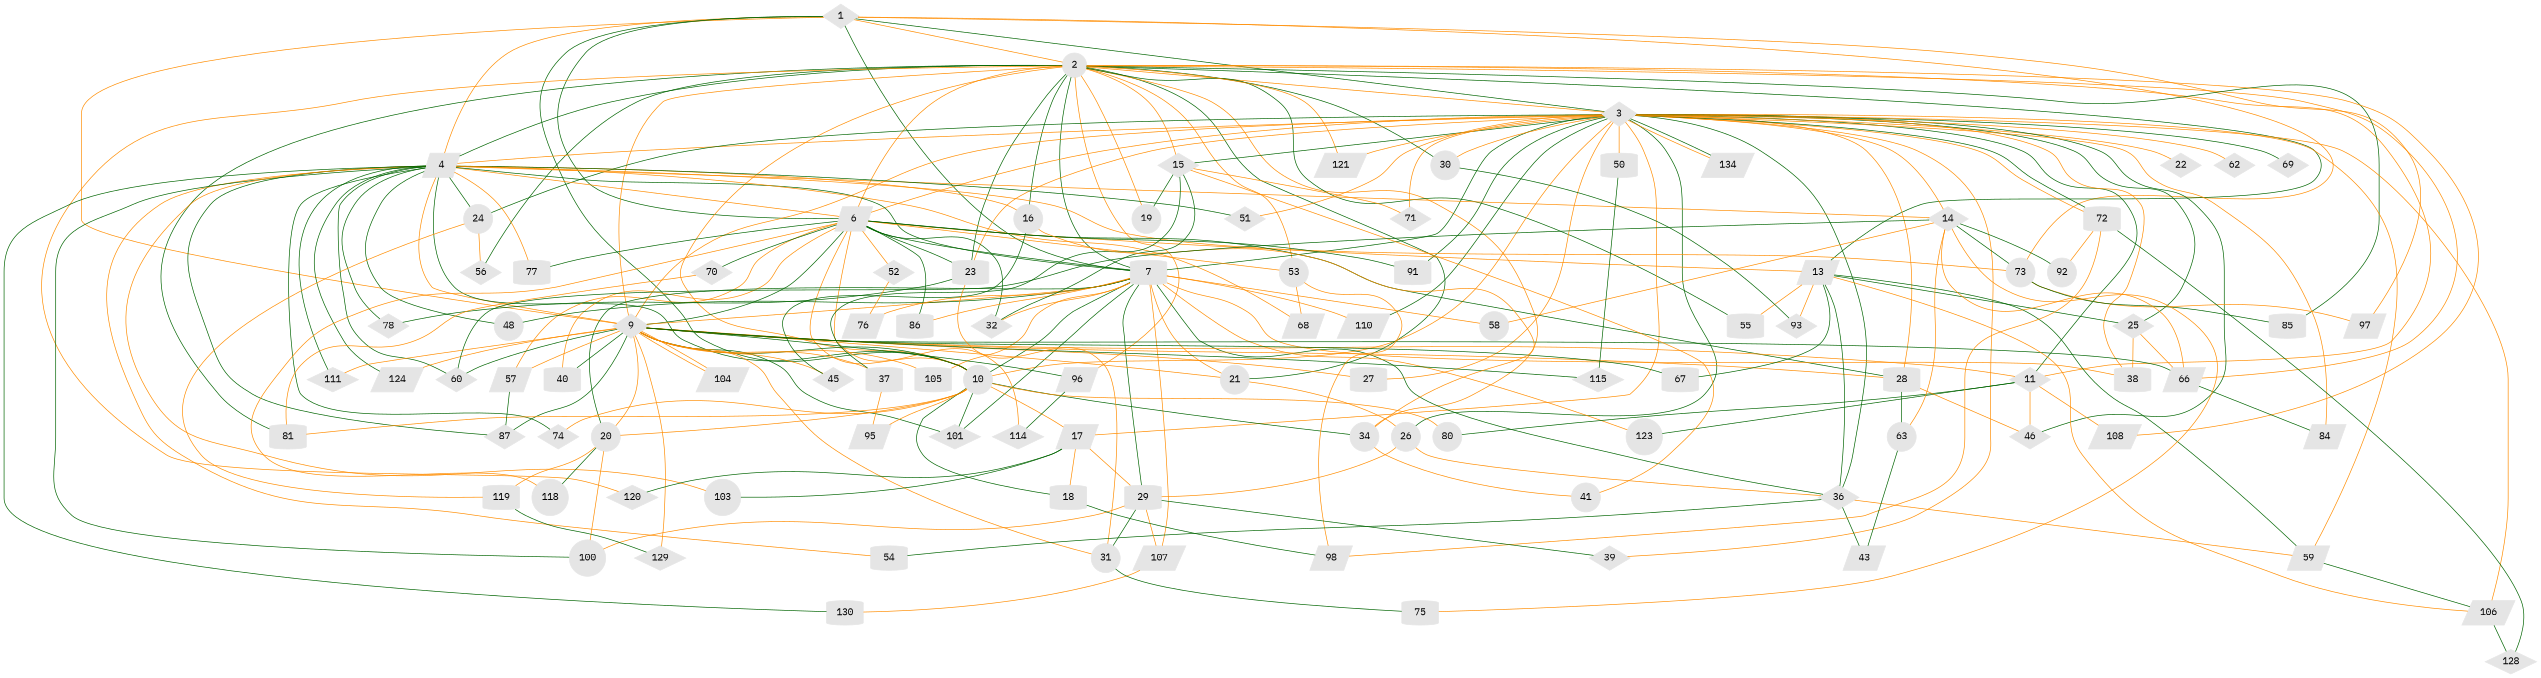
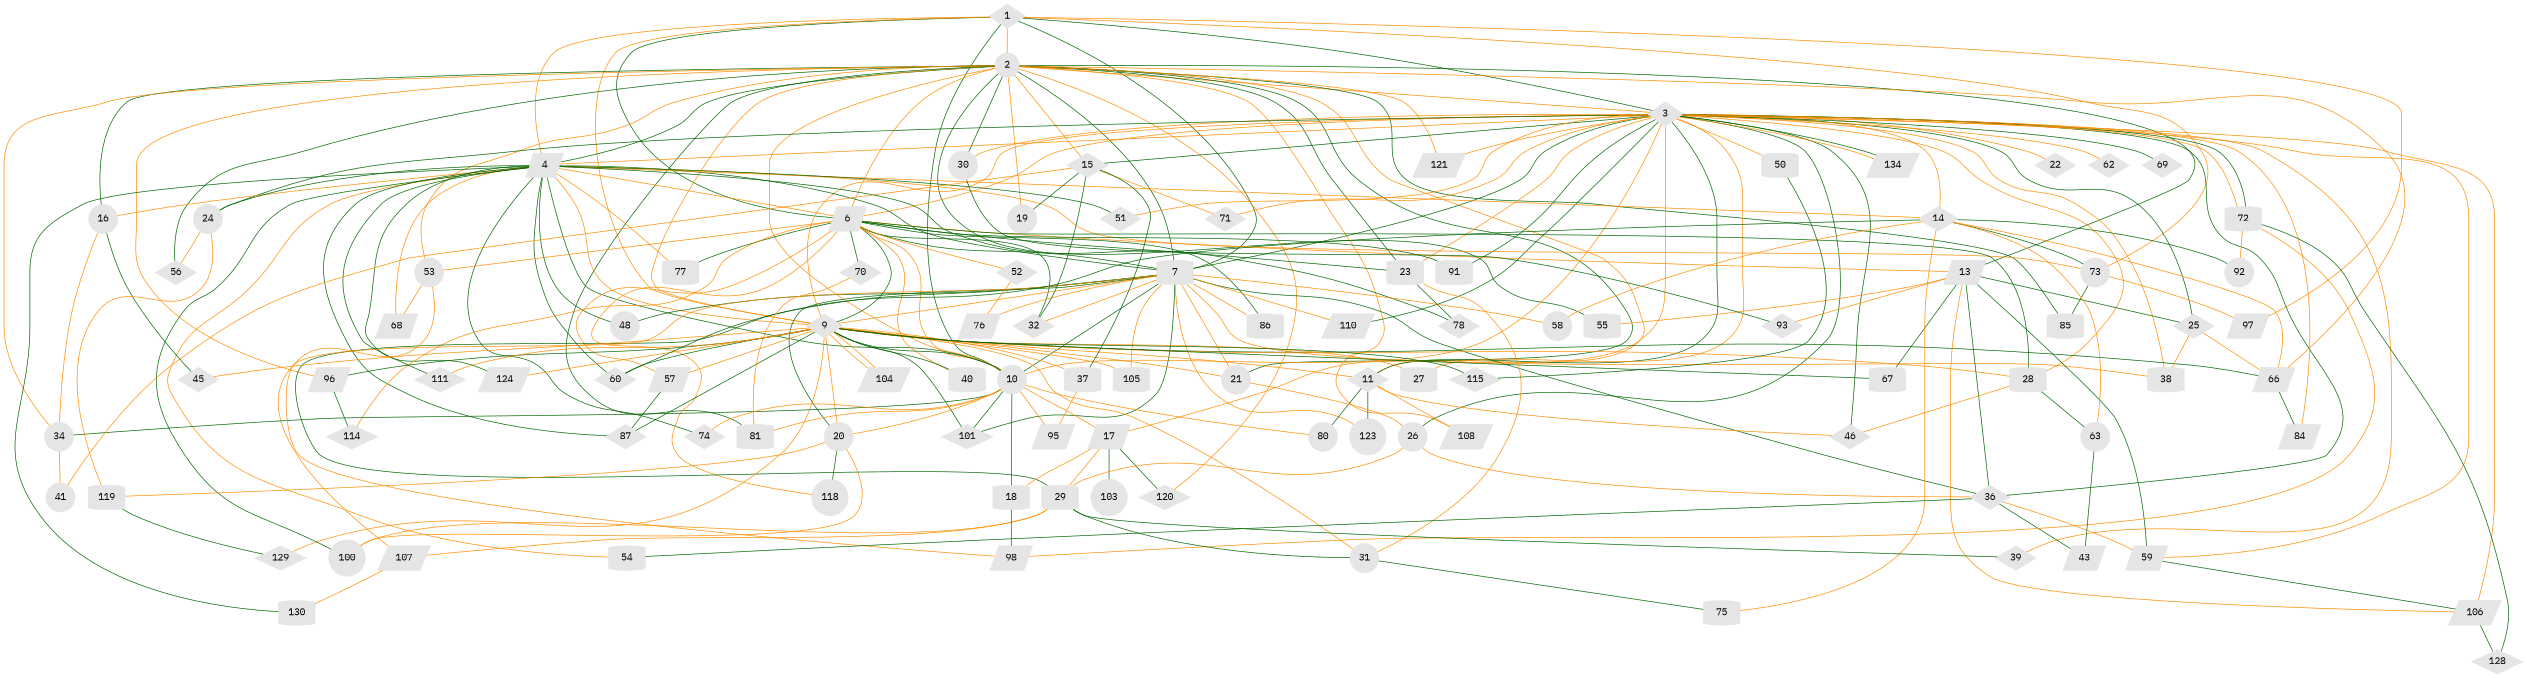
(172, 422) -> none
